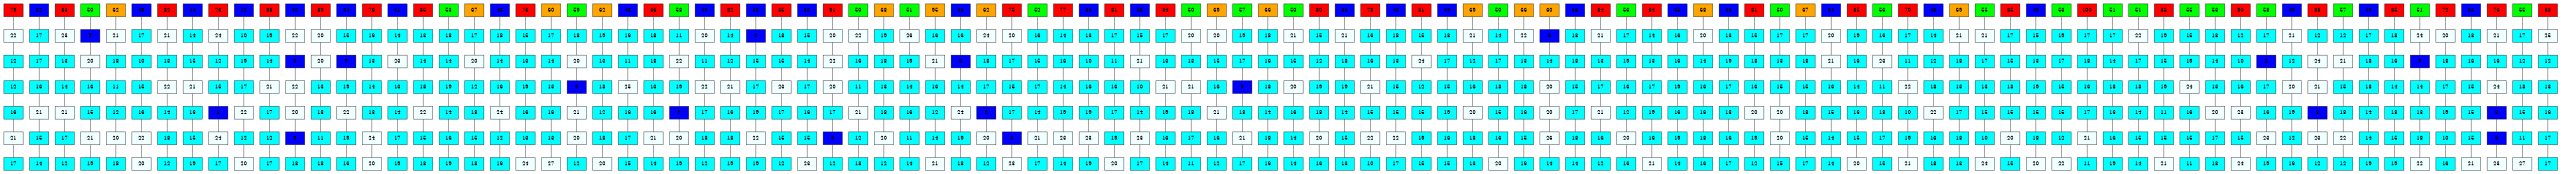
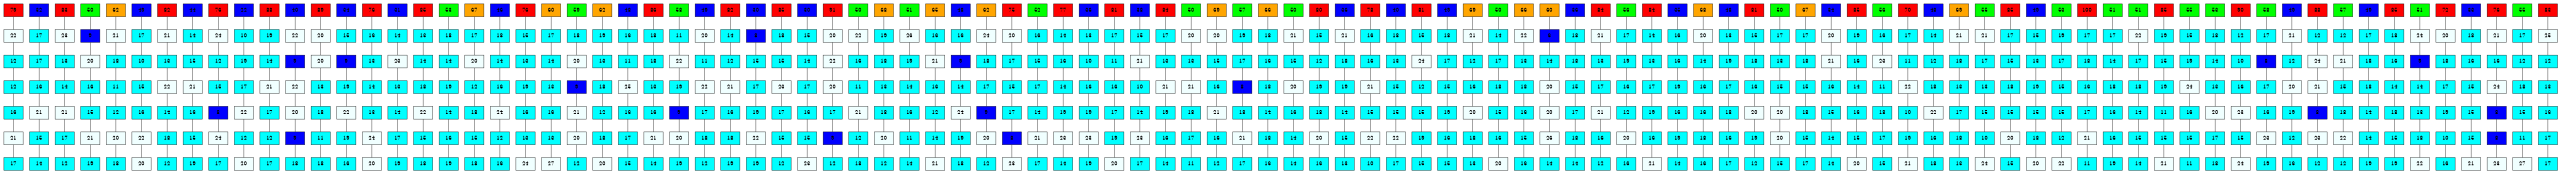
(935, 10) -> (935, 10)
